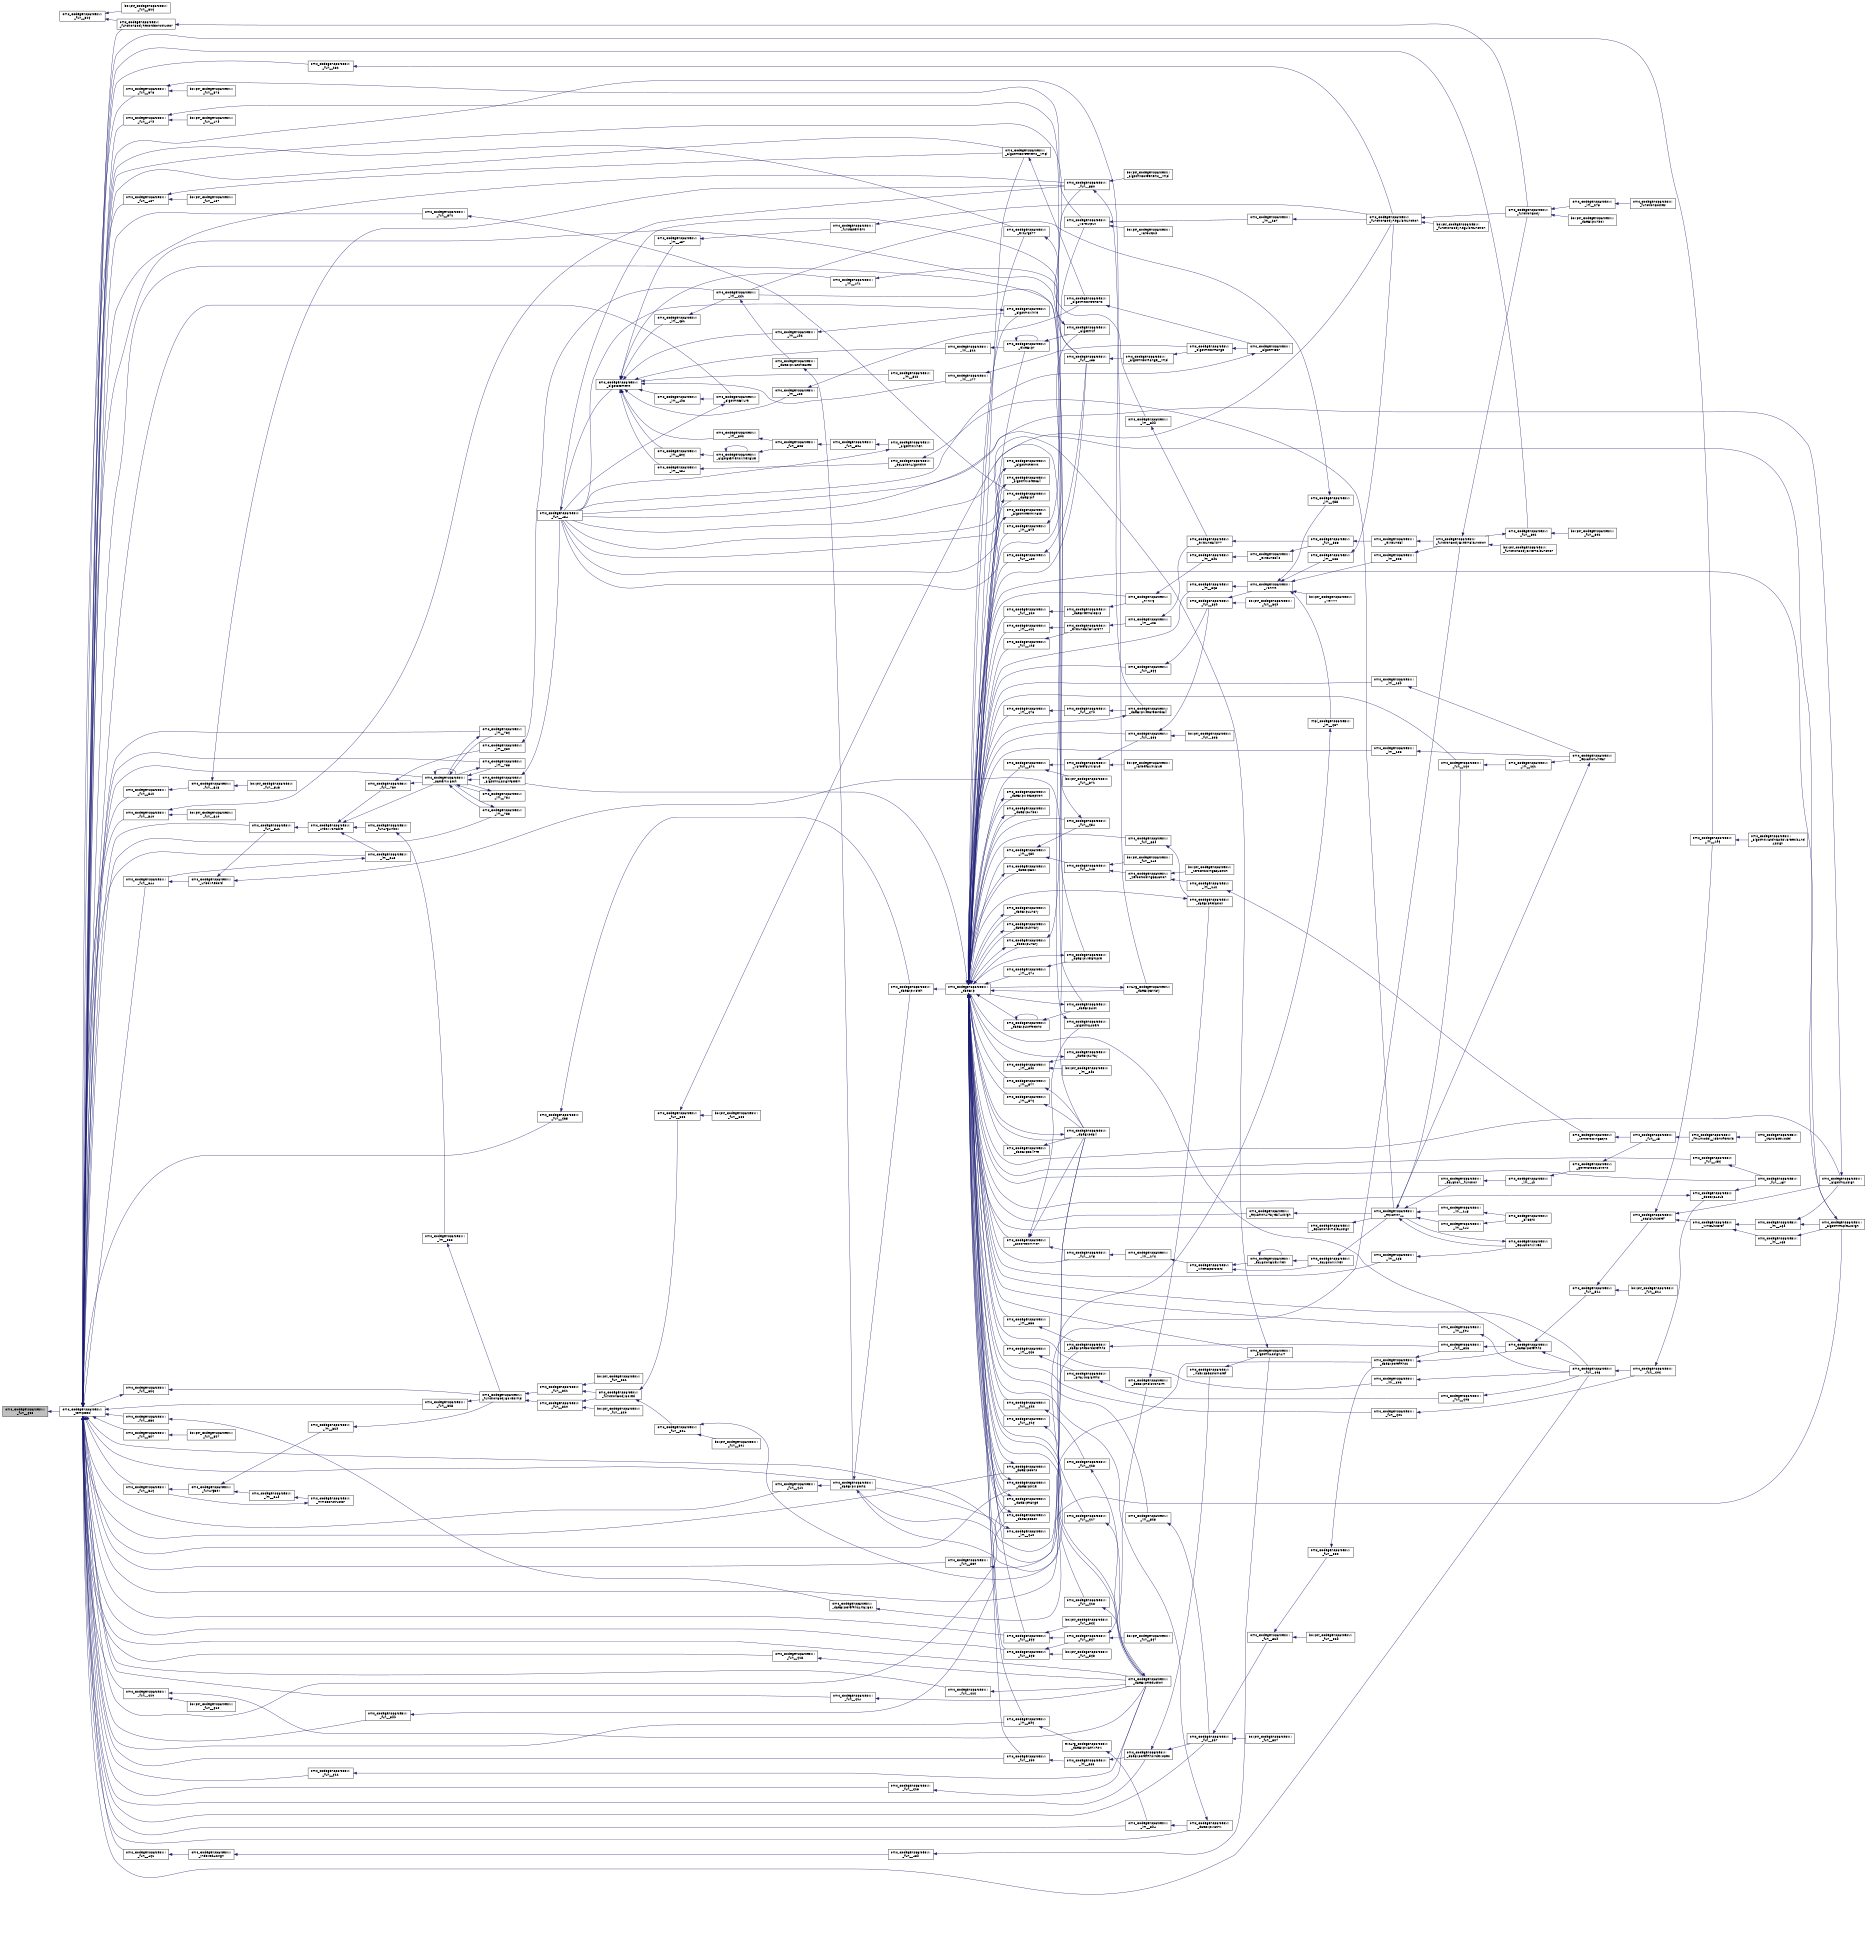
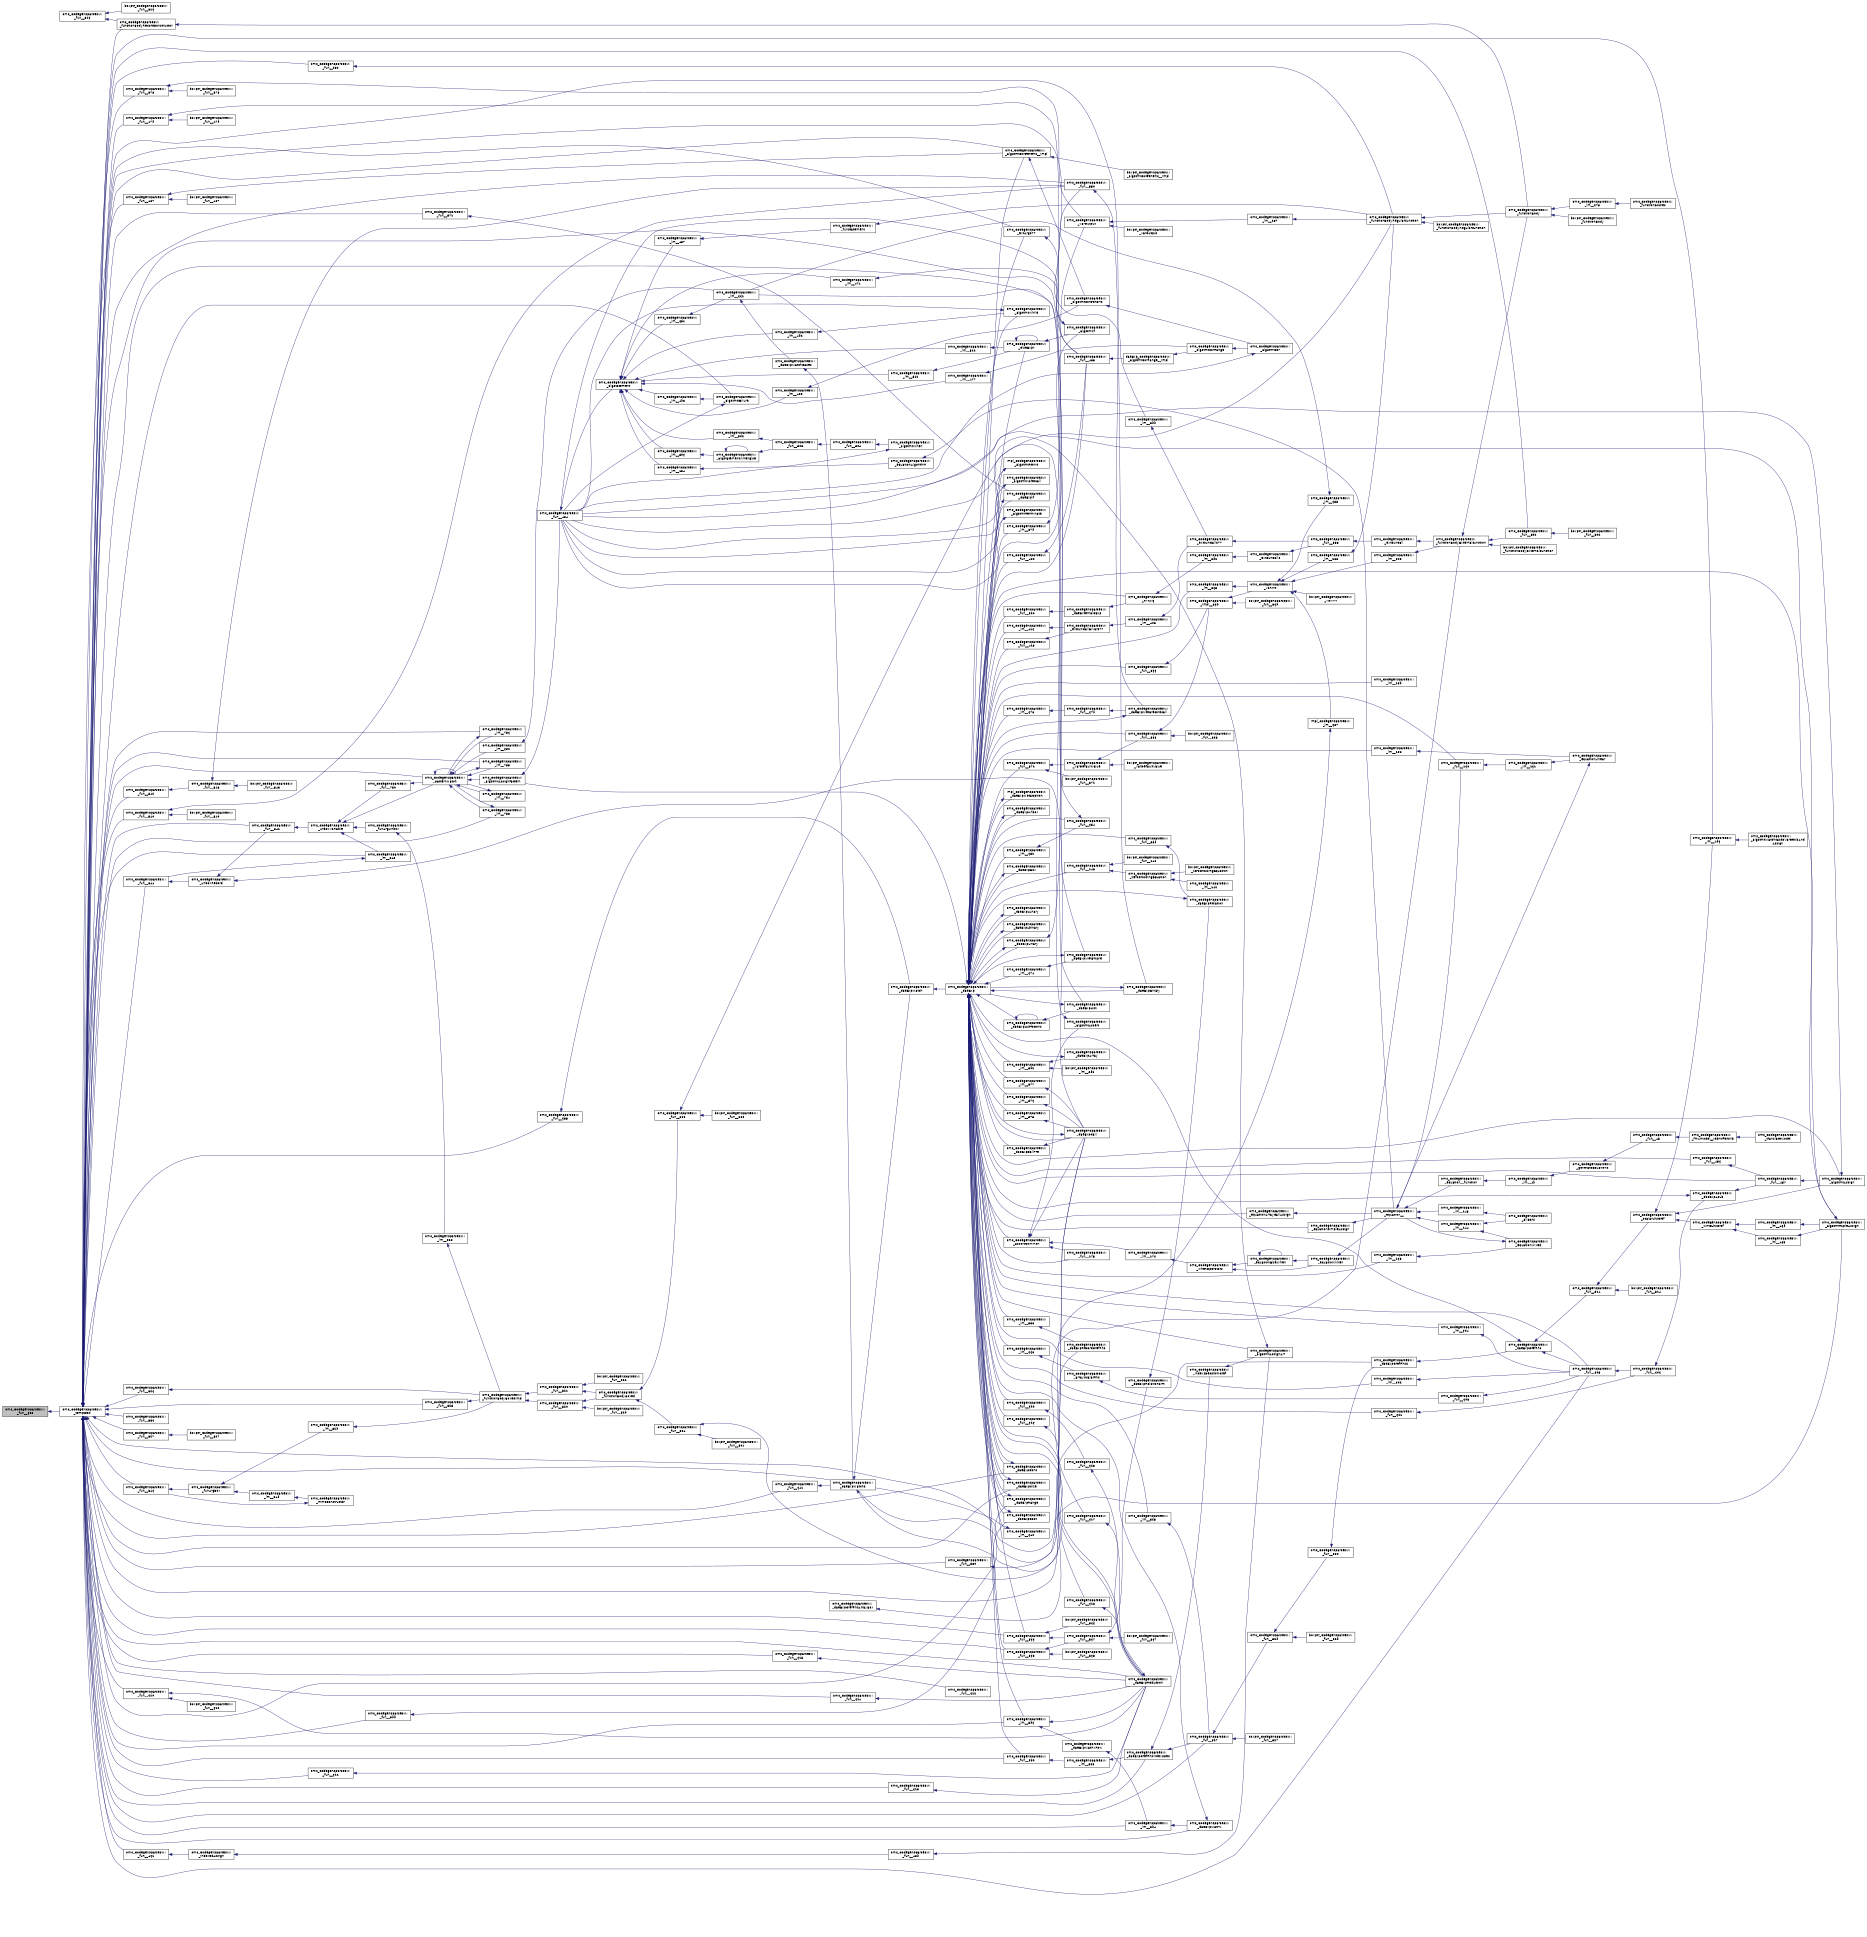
(1119, 180) -> (1089, 164)
(1592, 220) -> (1592, 220)
(1148, 359) -> (1148, 359)
none -> (974, 361)
(1027, 463) -> (1027, 463)
(1494, 535) -> (1499, 539)
(1210, 603) -> (1210, 603)
(1496, 720) -> none
(433, 762) -> (466, 764)
(1027, 794) -> (1027, 794)
(1054, 859) -> (993, 903)
(1148, 989) -> (1148, 989)
none -> (1027, 1115)
(1592, 1137) -> none
(1821, 1204) -> (1812, 1181)
none -> (975, 1232)
(1451, 1241) -> (1496, 1235)
(1119, 1255) -> (1090, 1245)
(1461, 1347) -> none
(105, 1401) -> (123, 1400)
(490, 1554) -> none
(1060, 1689) -> (1102, 1714)
(1087, 1746) -> (1087, 1746)
